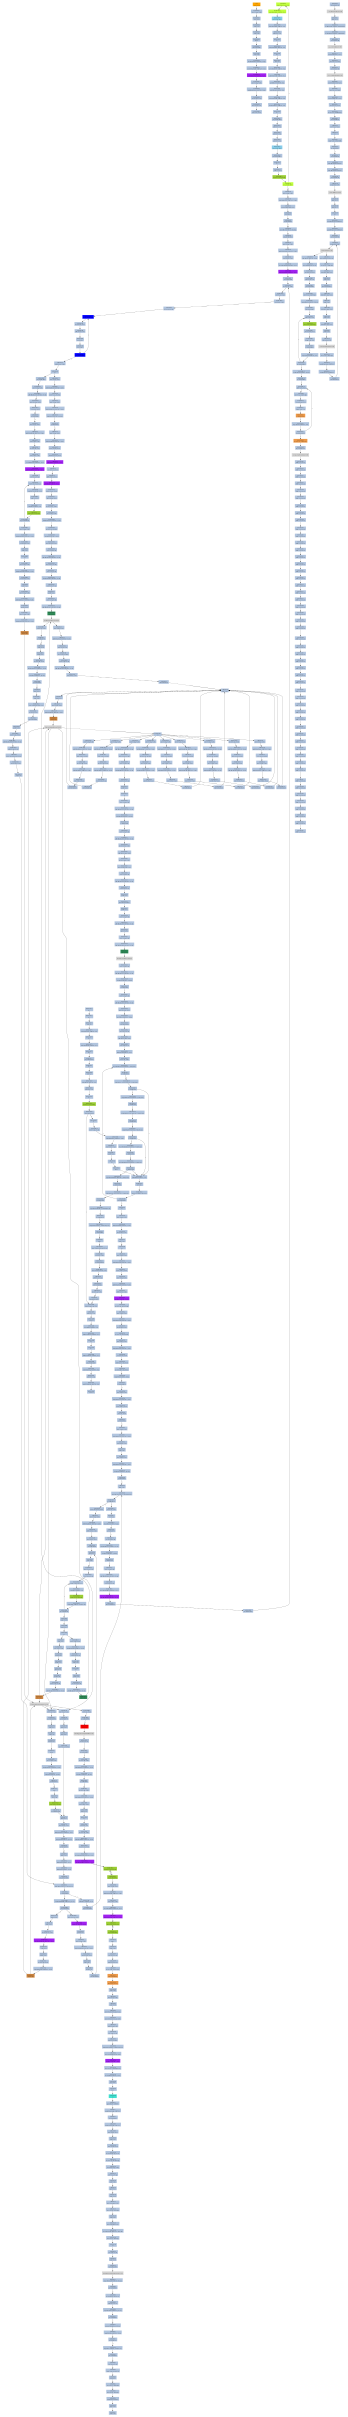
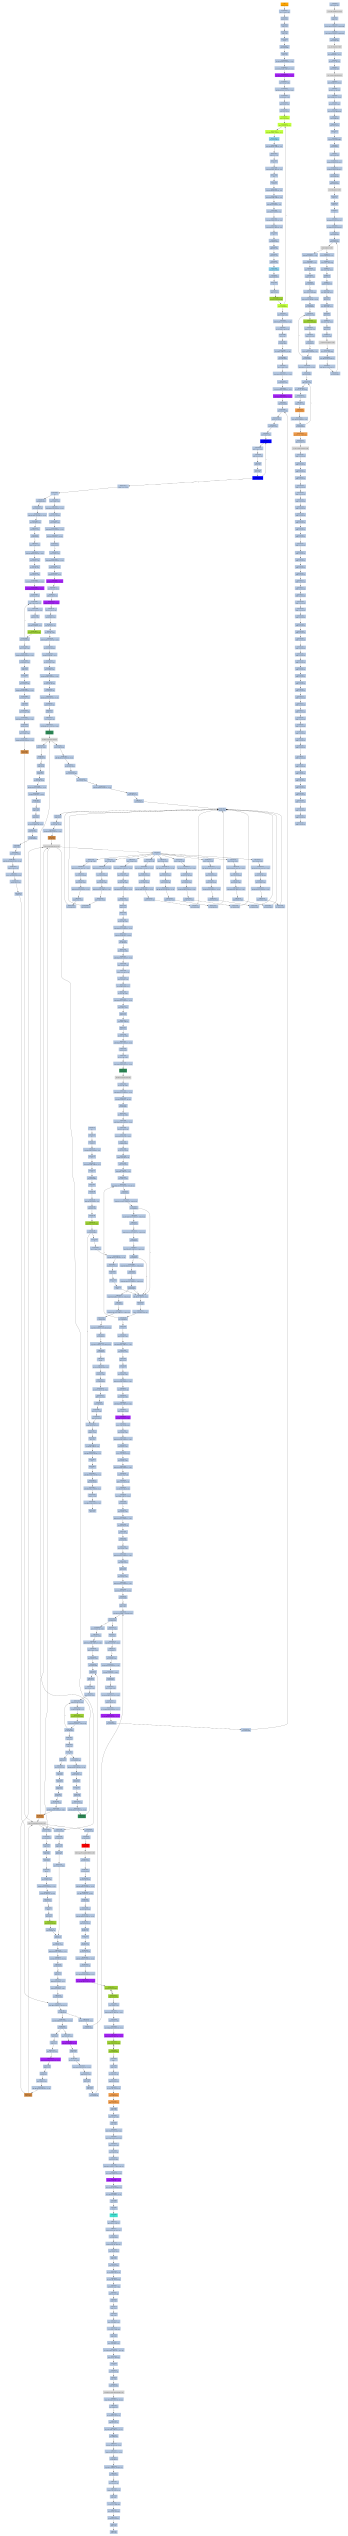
none -> (285, 118)
